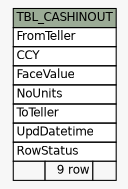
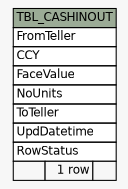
(73, 170) -> (73, 170)
